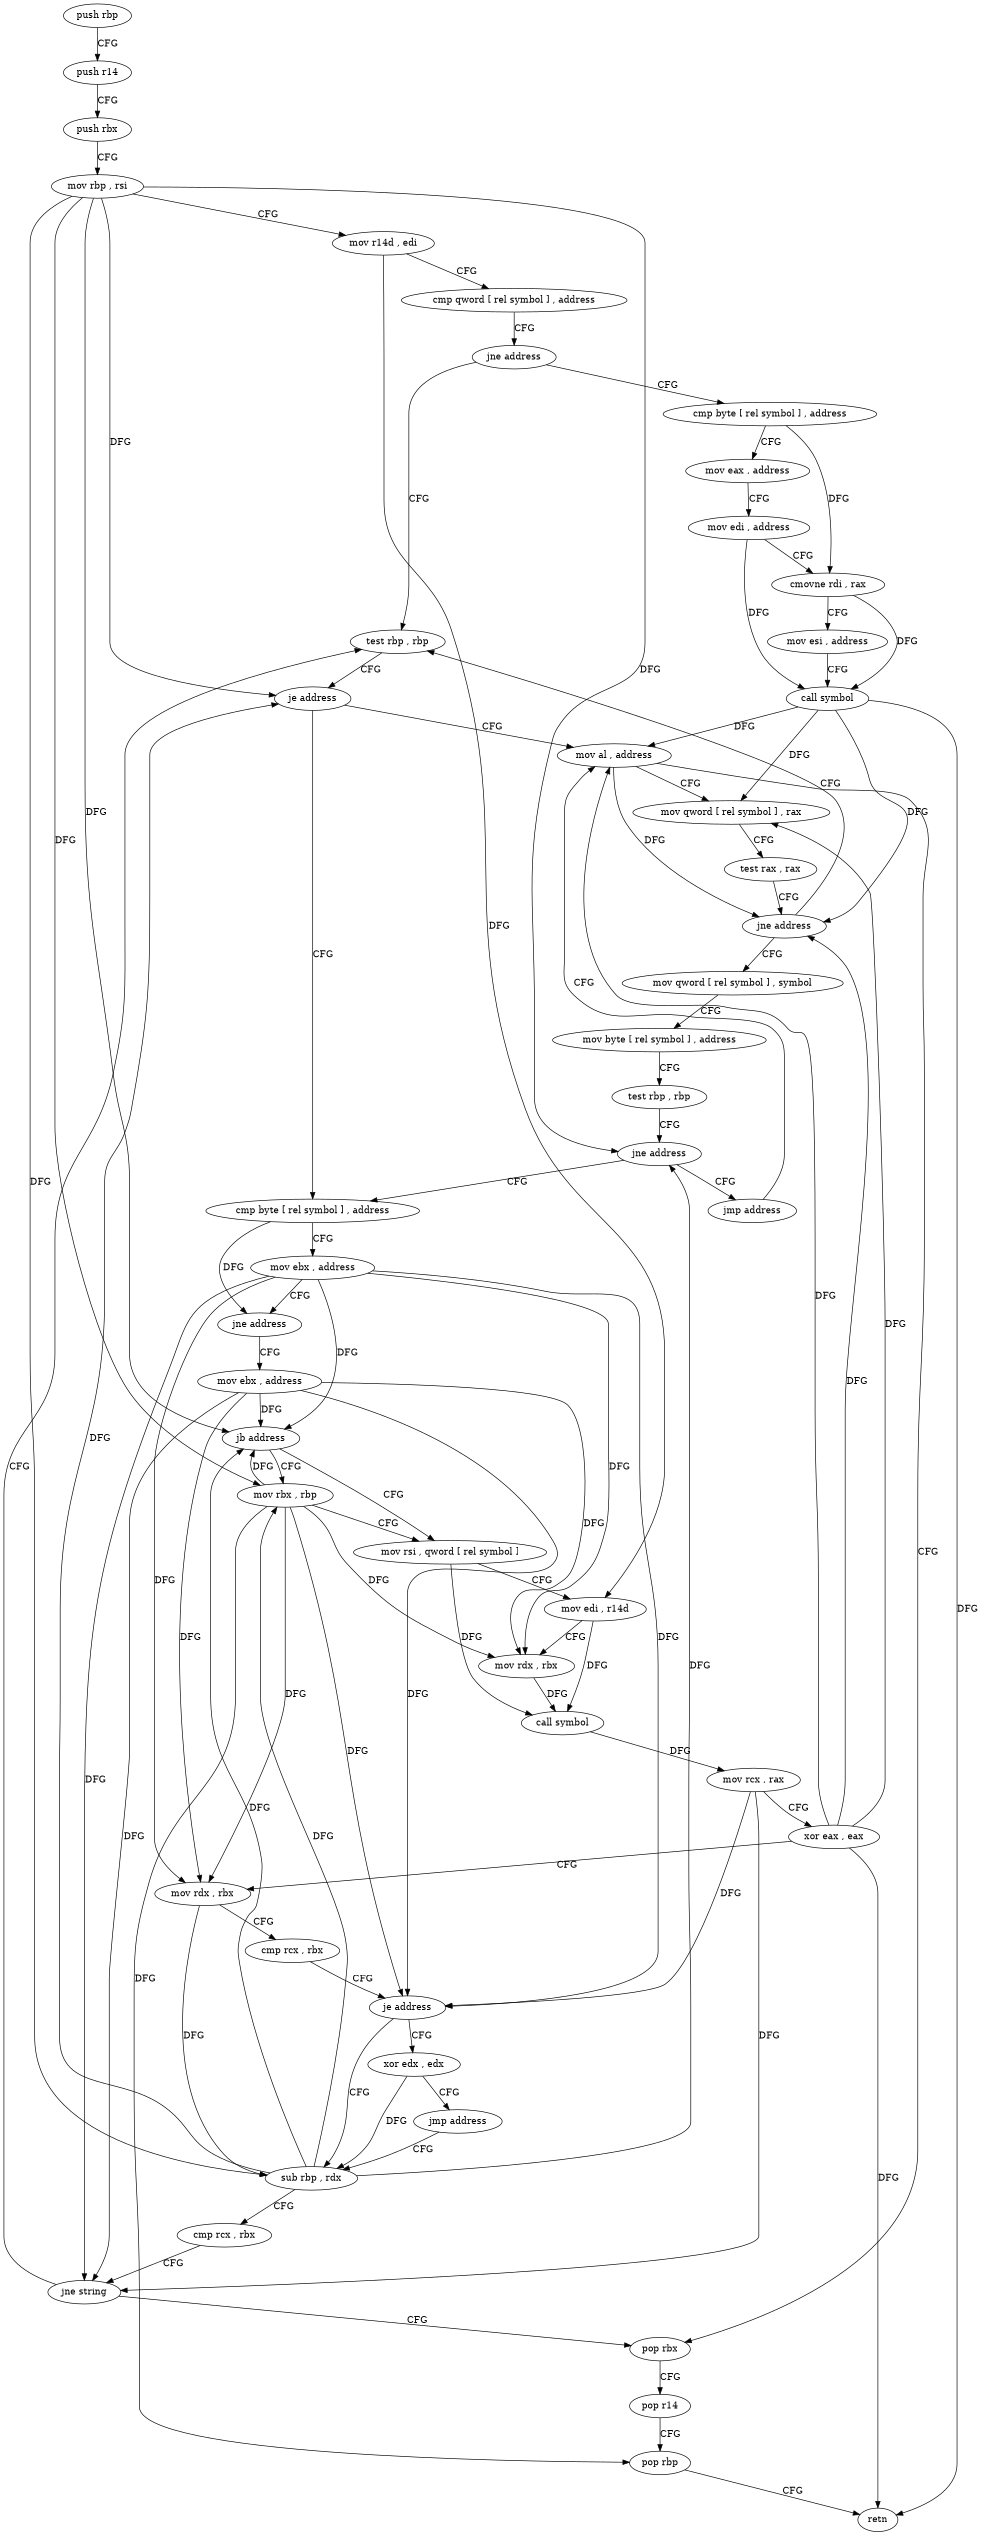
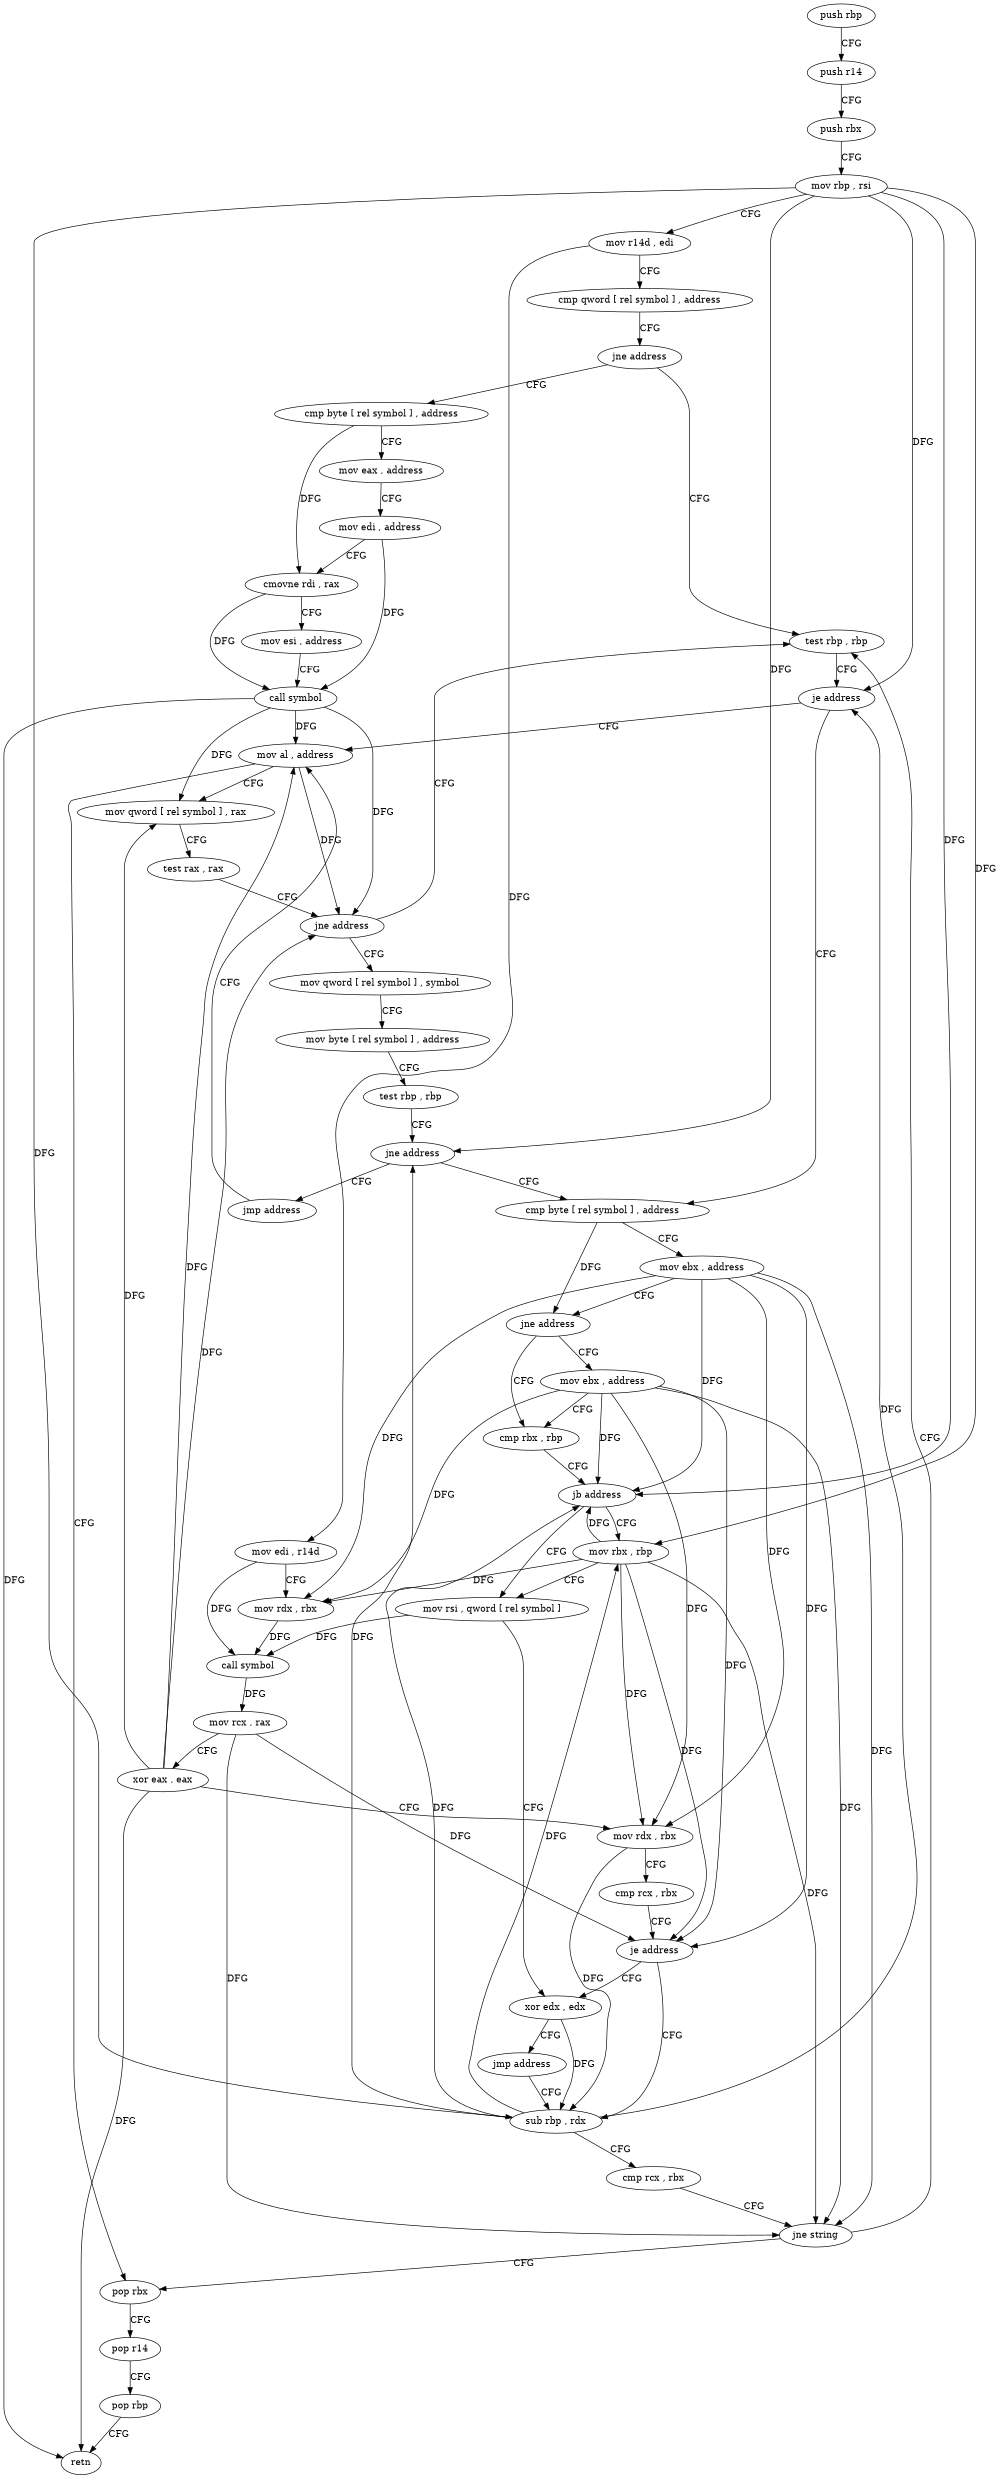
none -> (531, 1439)
(521, 1580) -> (523, 1805)
(136, 2185) -> (798, 1863)
